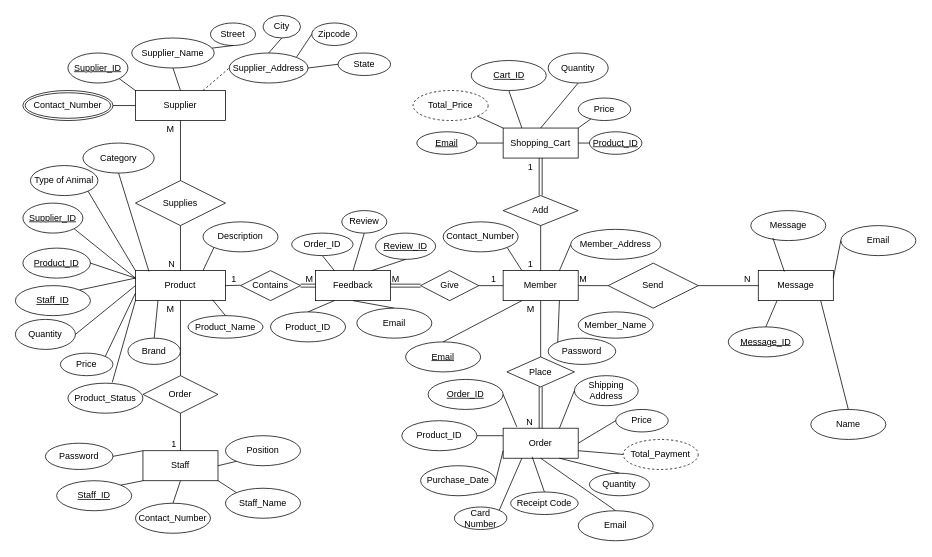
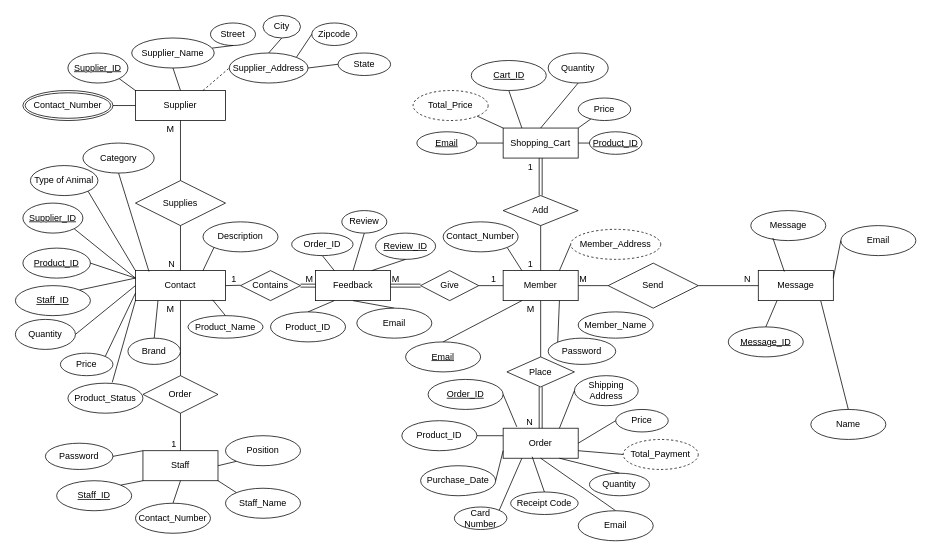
(615, 244) -> (615, 244)
(180, 285) -> (180, 285)
